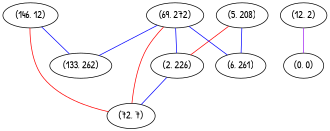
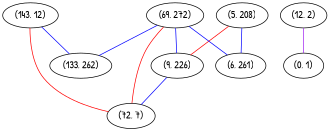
(30, 15) -> (30, 15)
(177, 66) -> (177, 66)
(304, 66) -> (304, 66)
